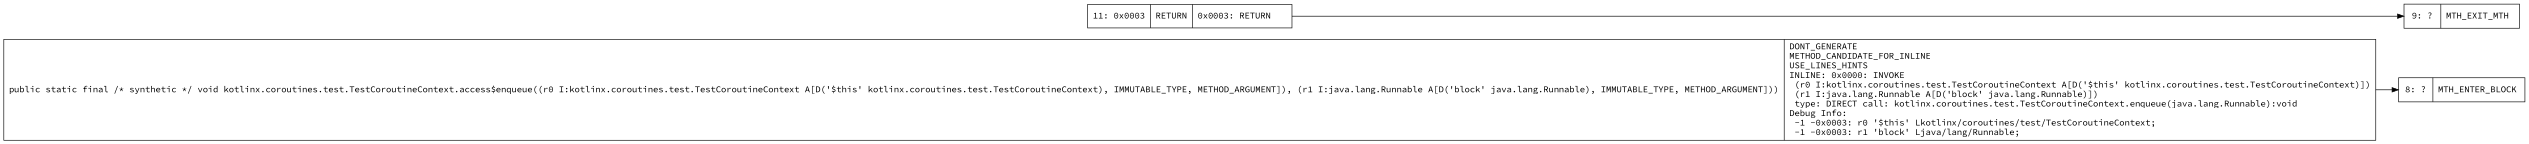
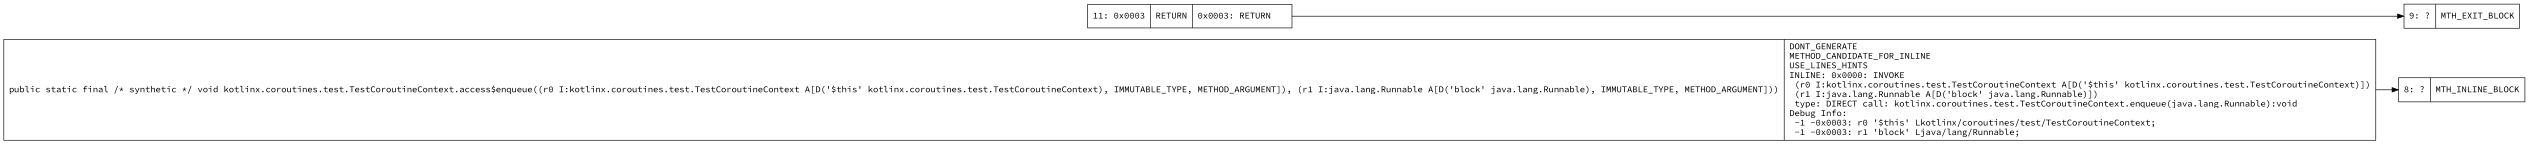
(2478, 16) -> (2478, 16)
(2477, 89) -> (2478, 89)
